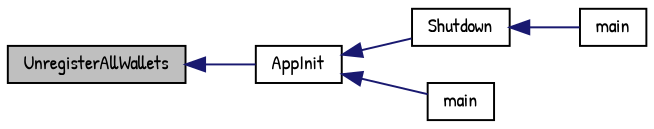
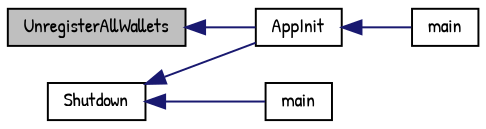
(387, 44) -> (210, 60)
